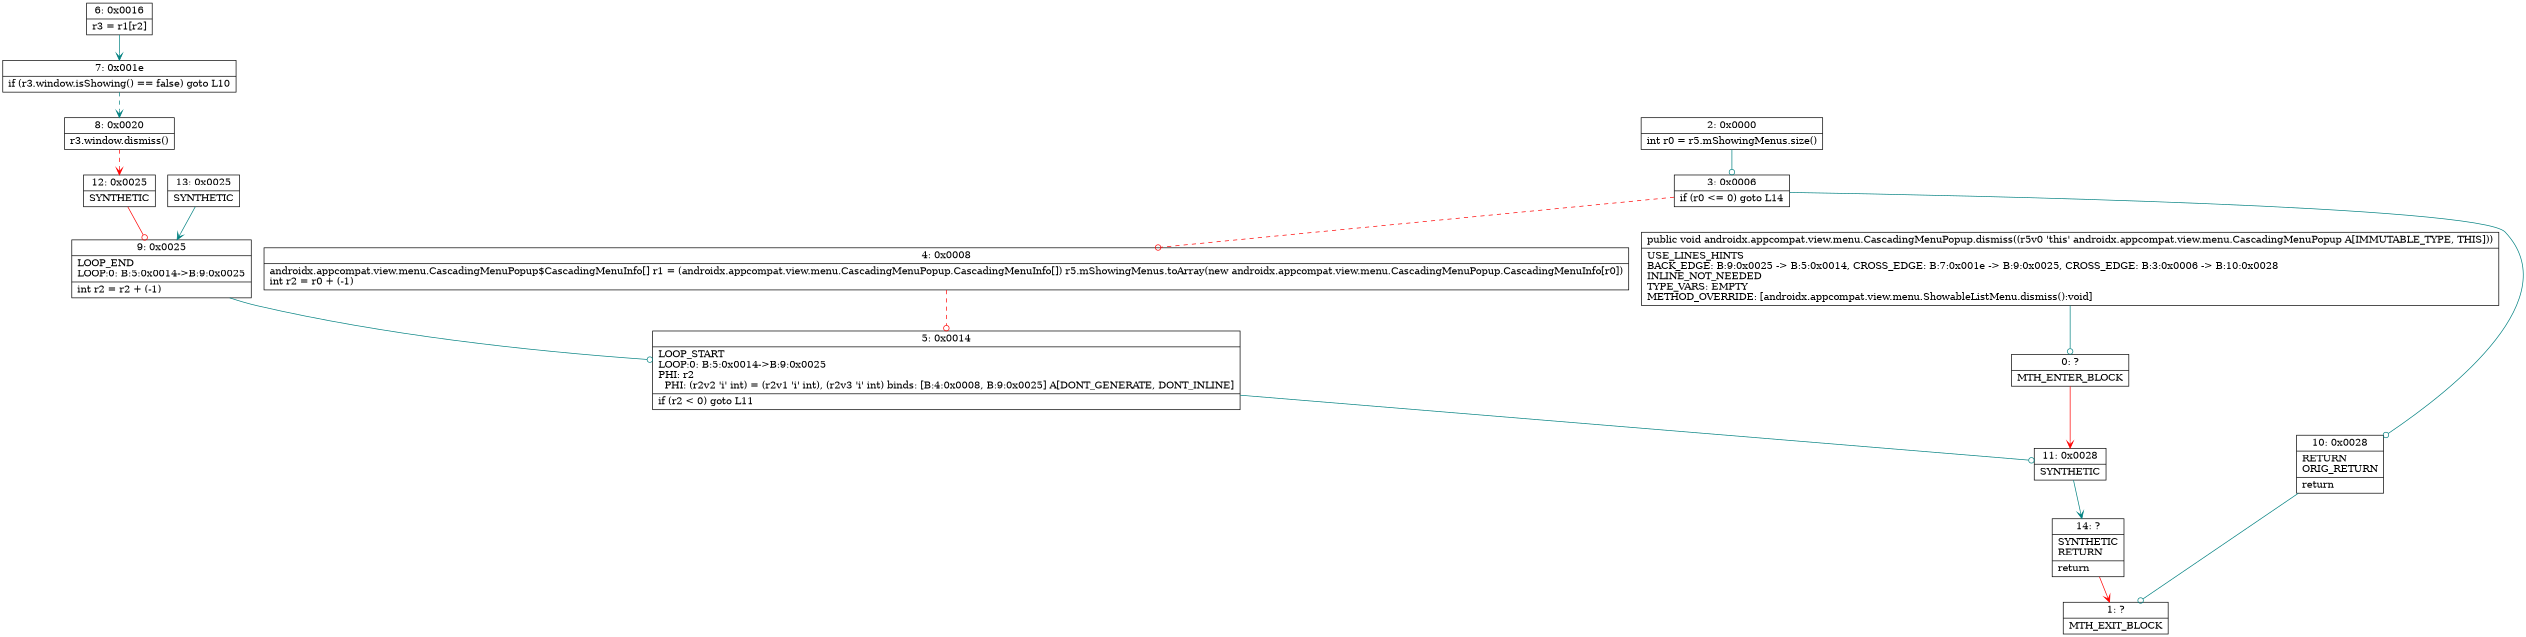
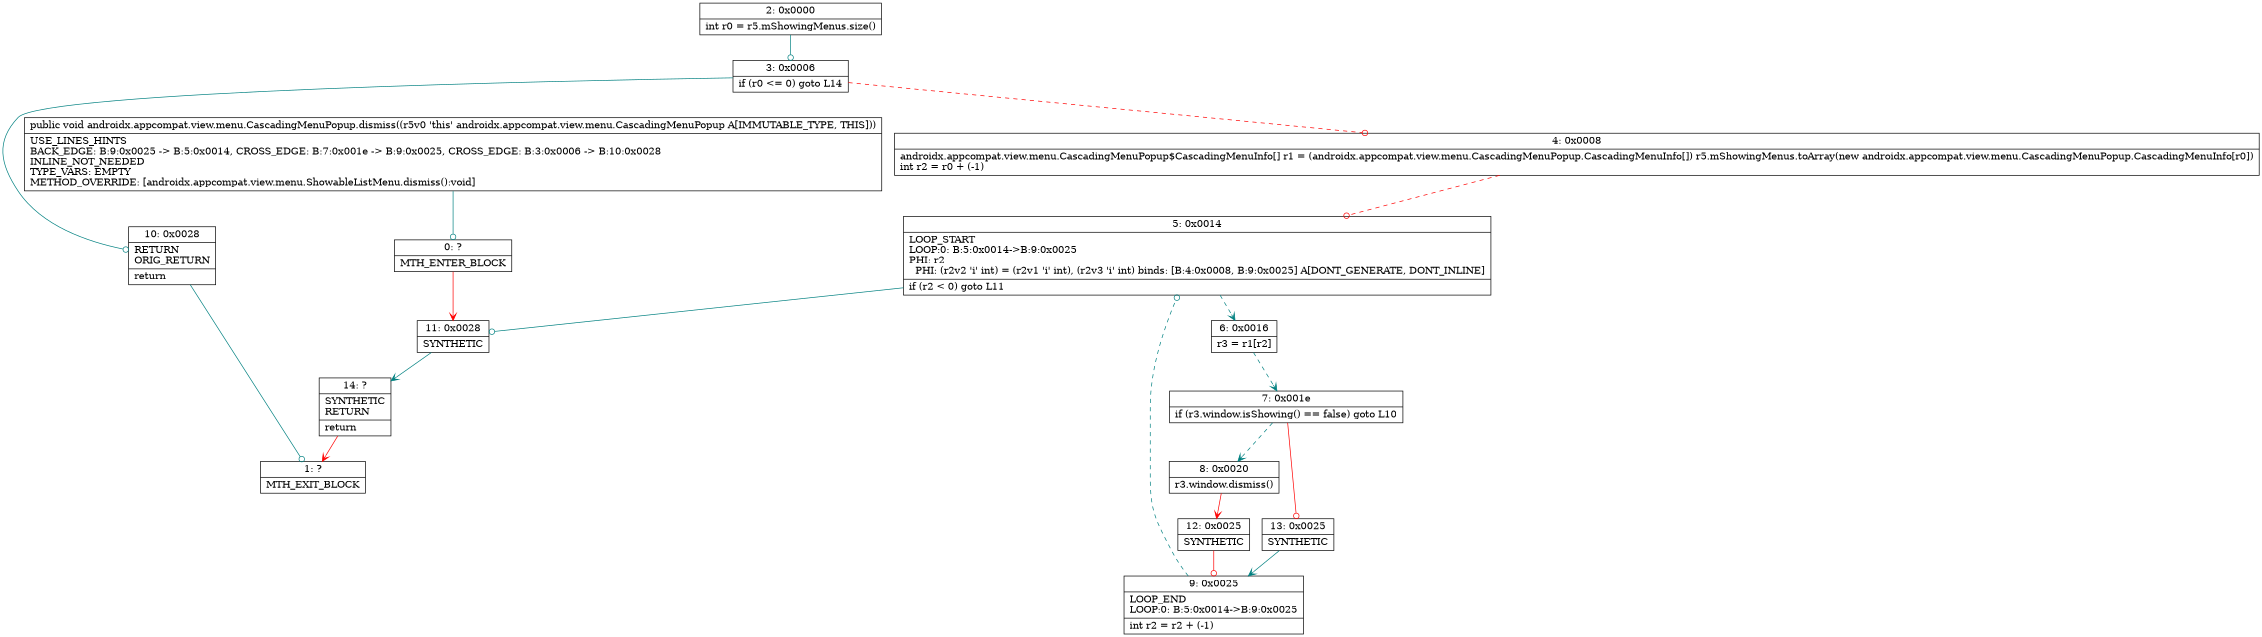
(119, 44) -> (1263, 369)
(119, 159) -> (1220, 502)
none -> (1226, 305)
(437, 338) -> (1150, 441)
none -> (1292, 468)
